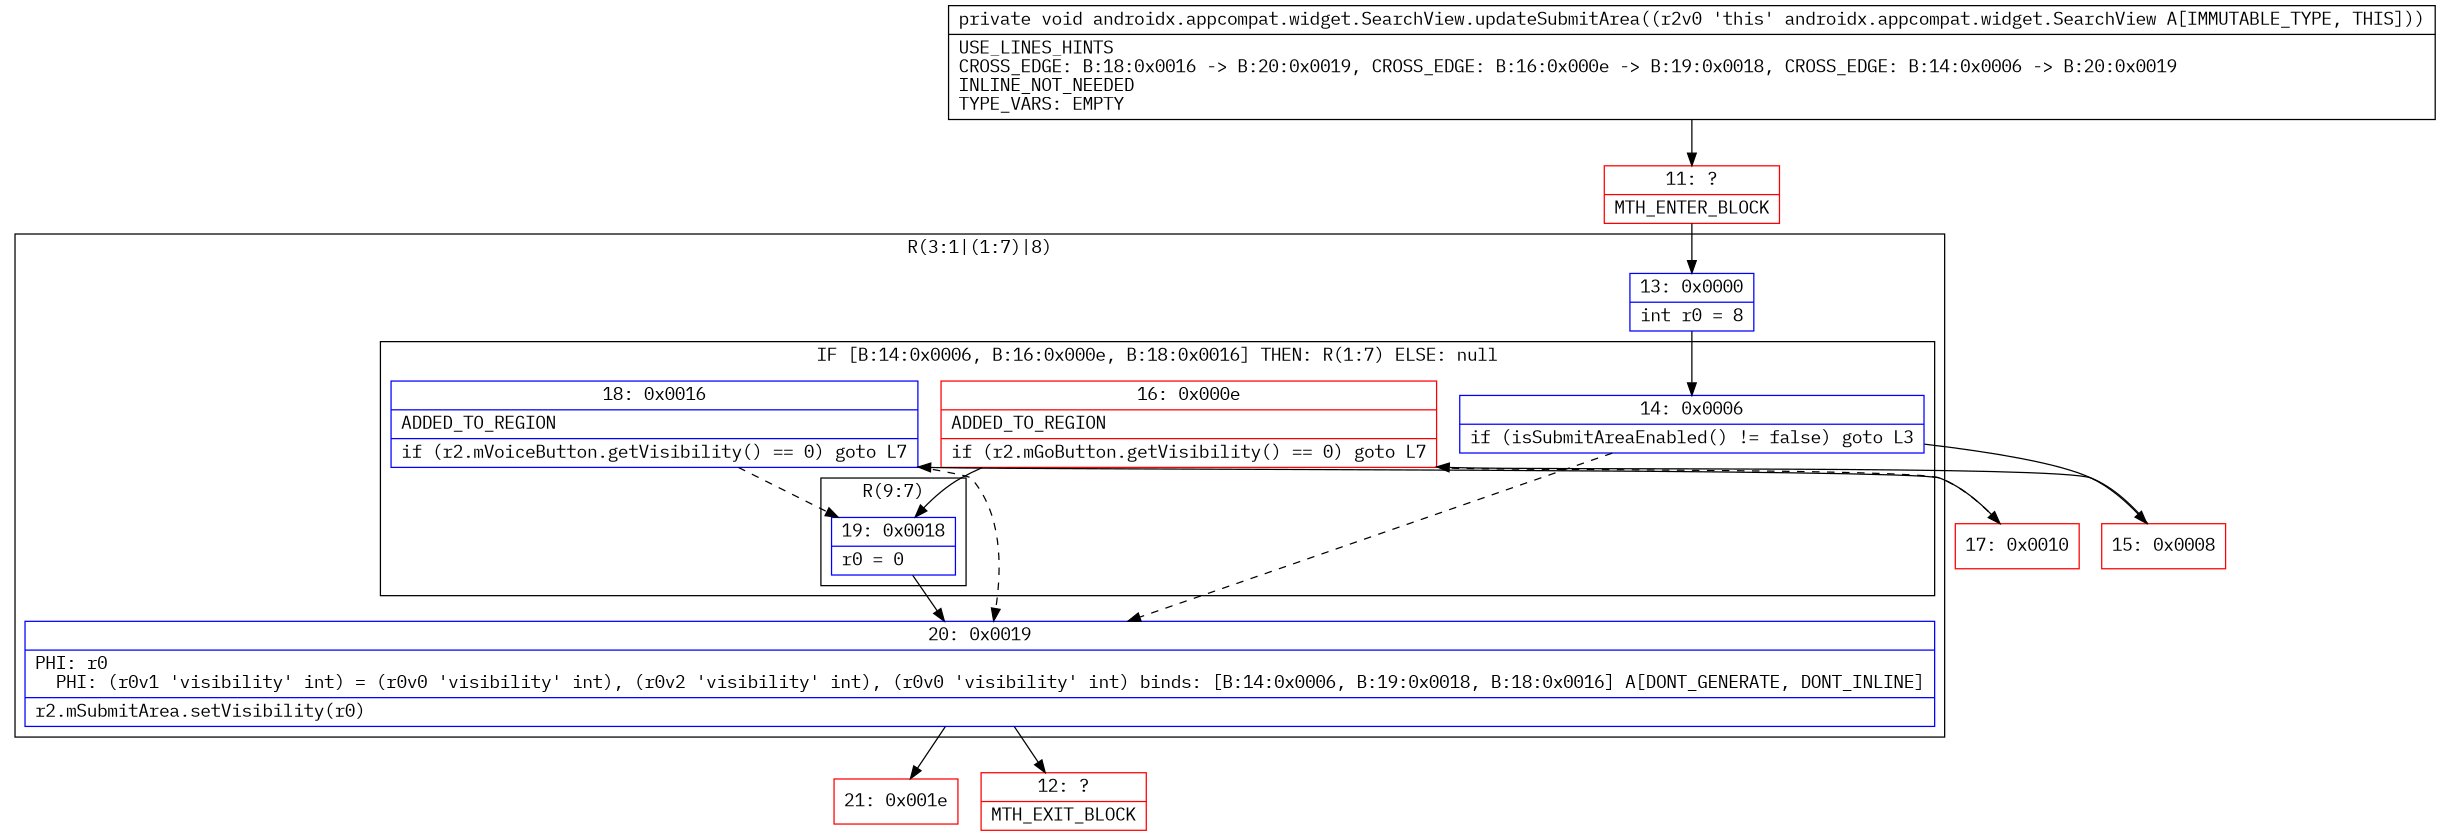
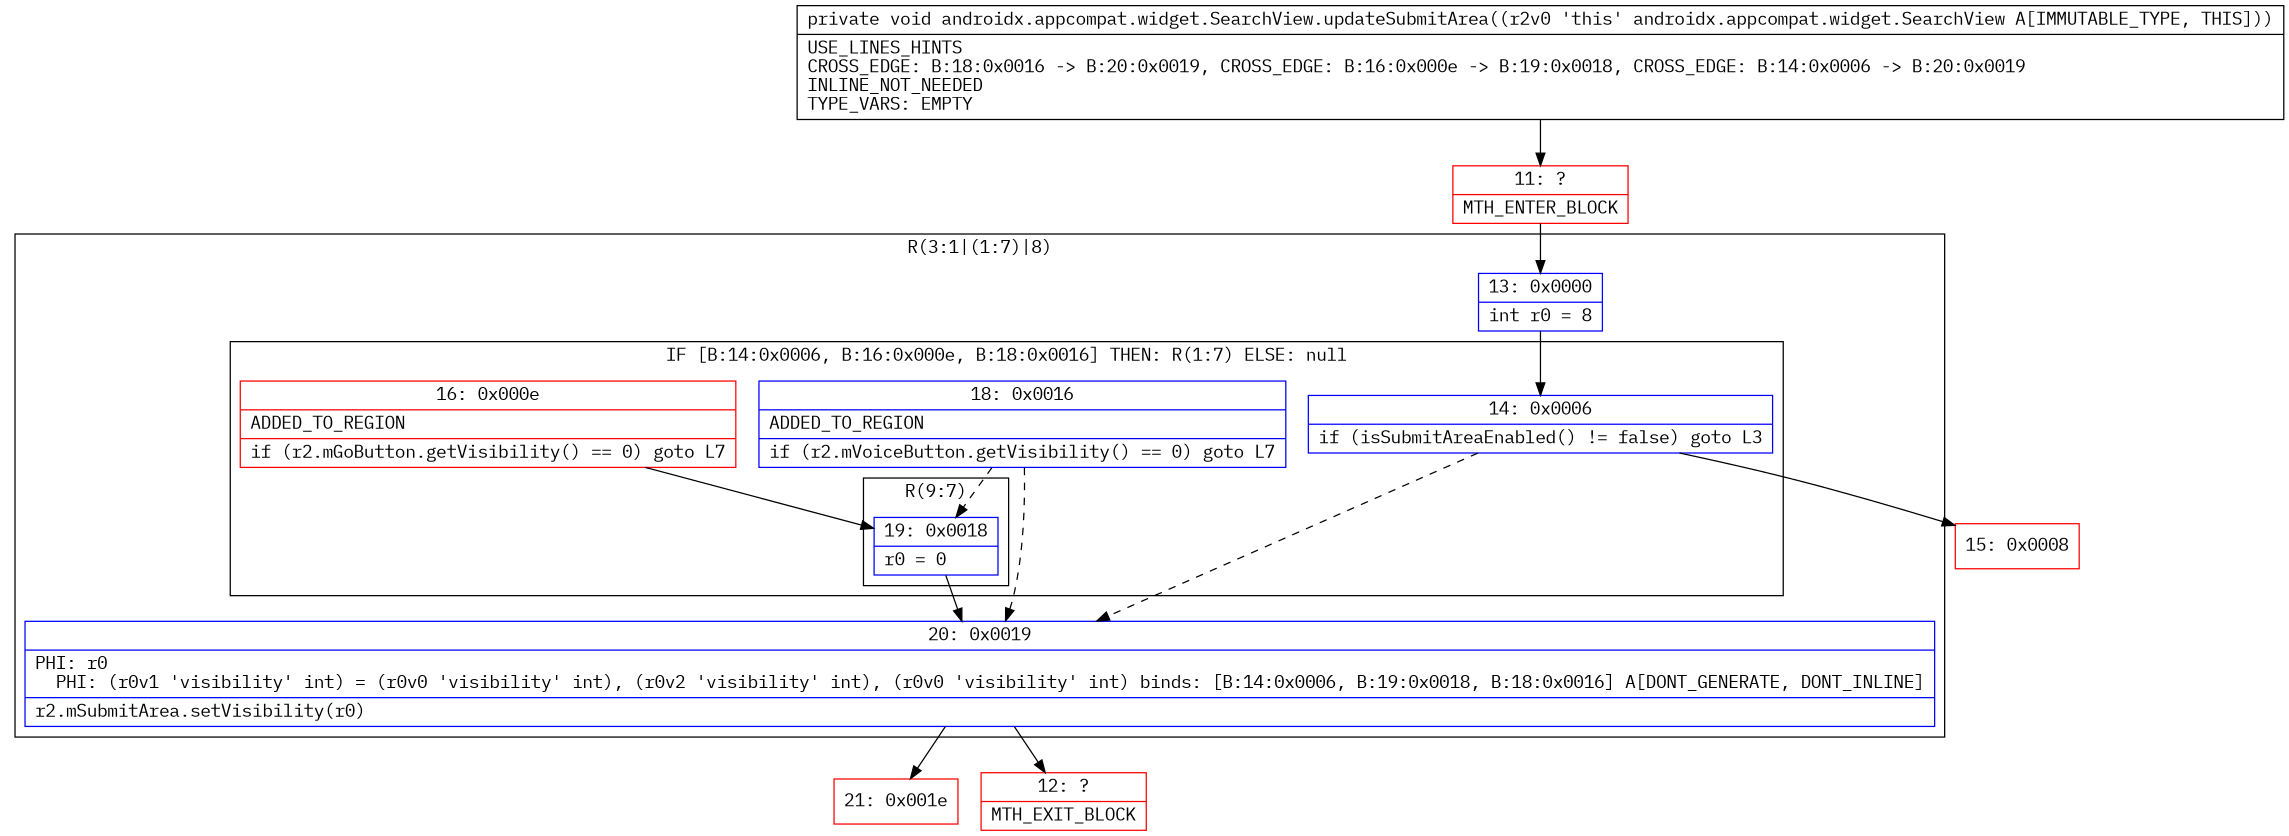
(1968, 471) -> none
(2017, 546) -> none
